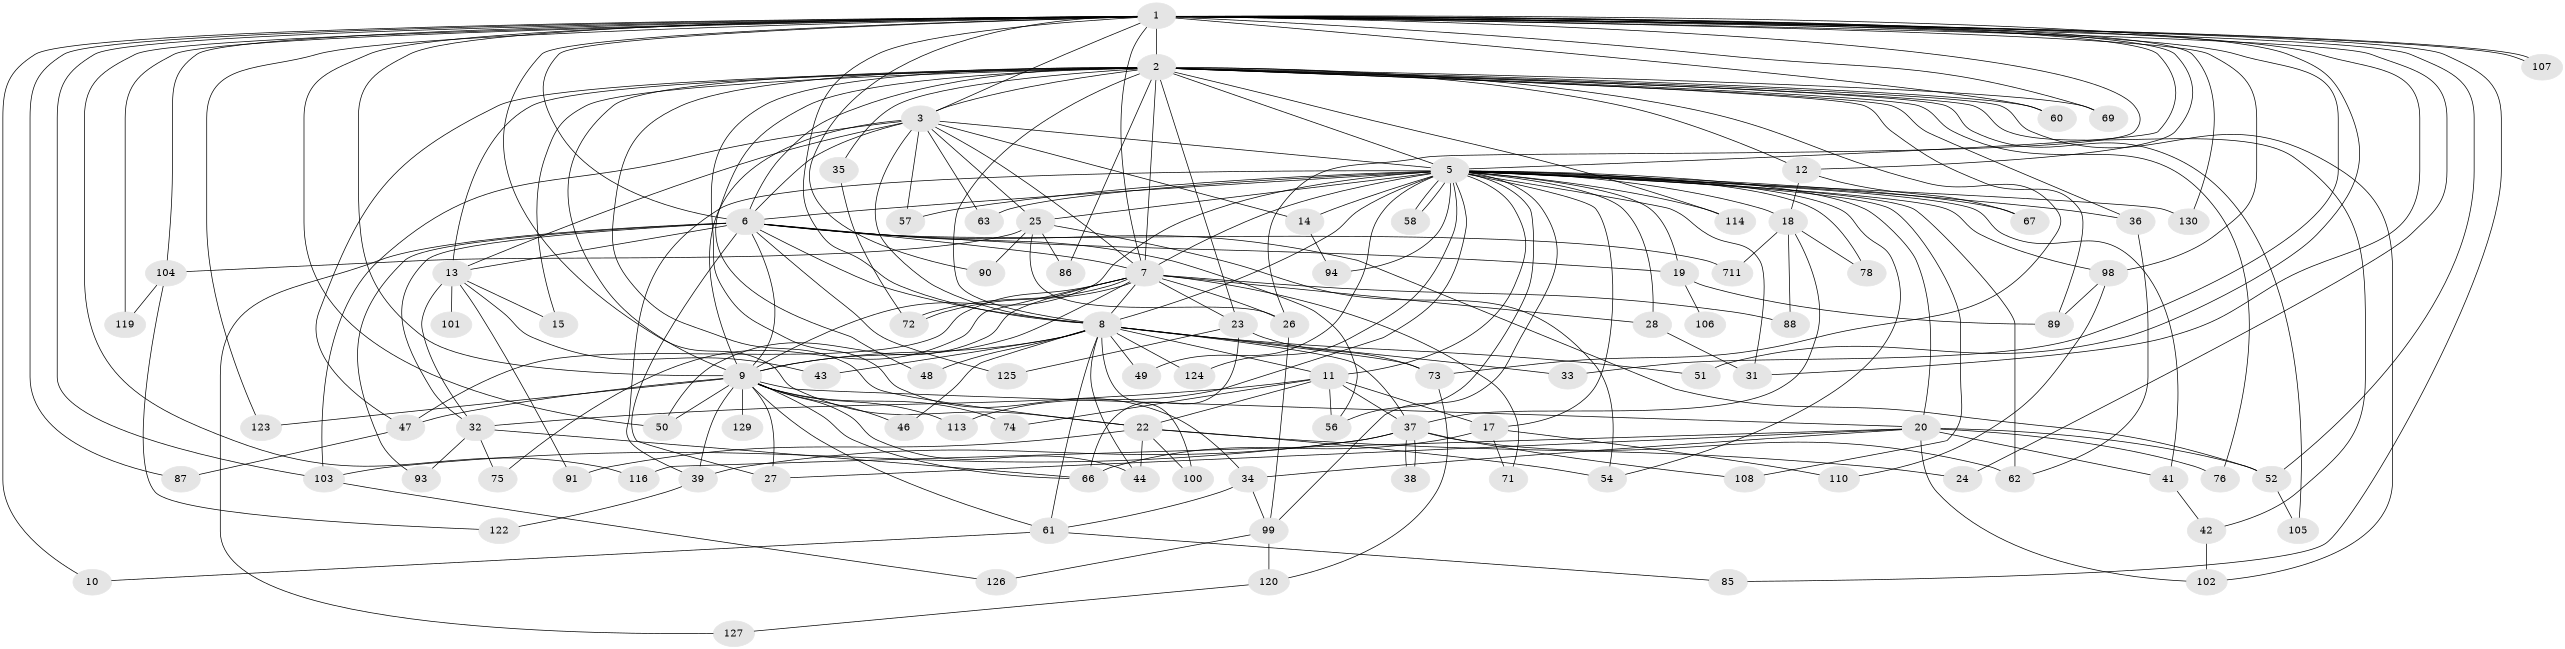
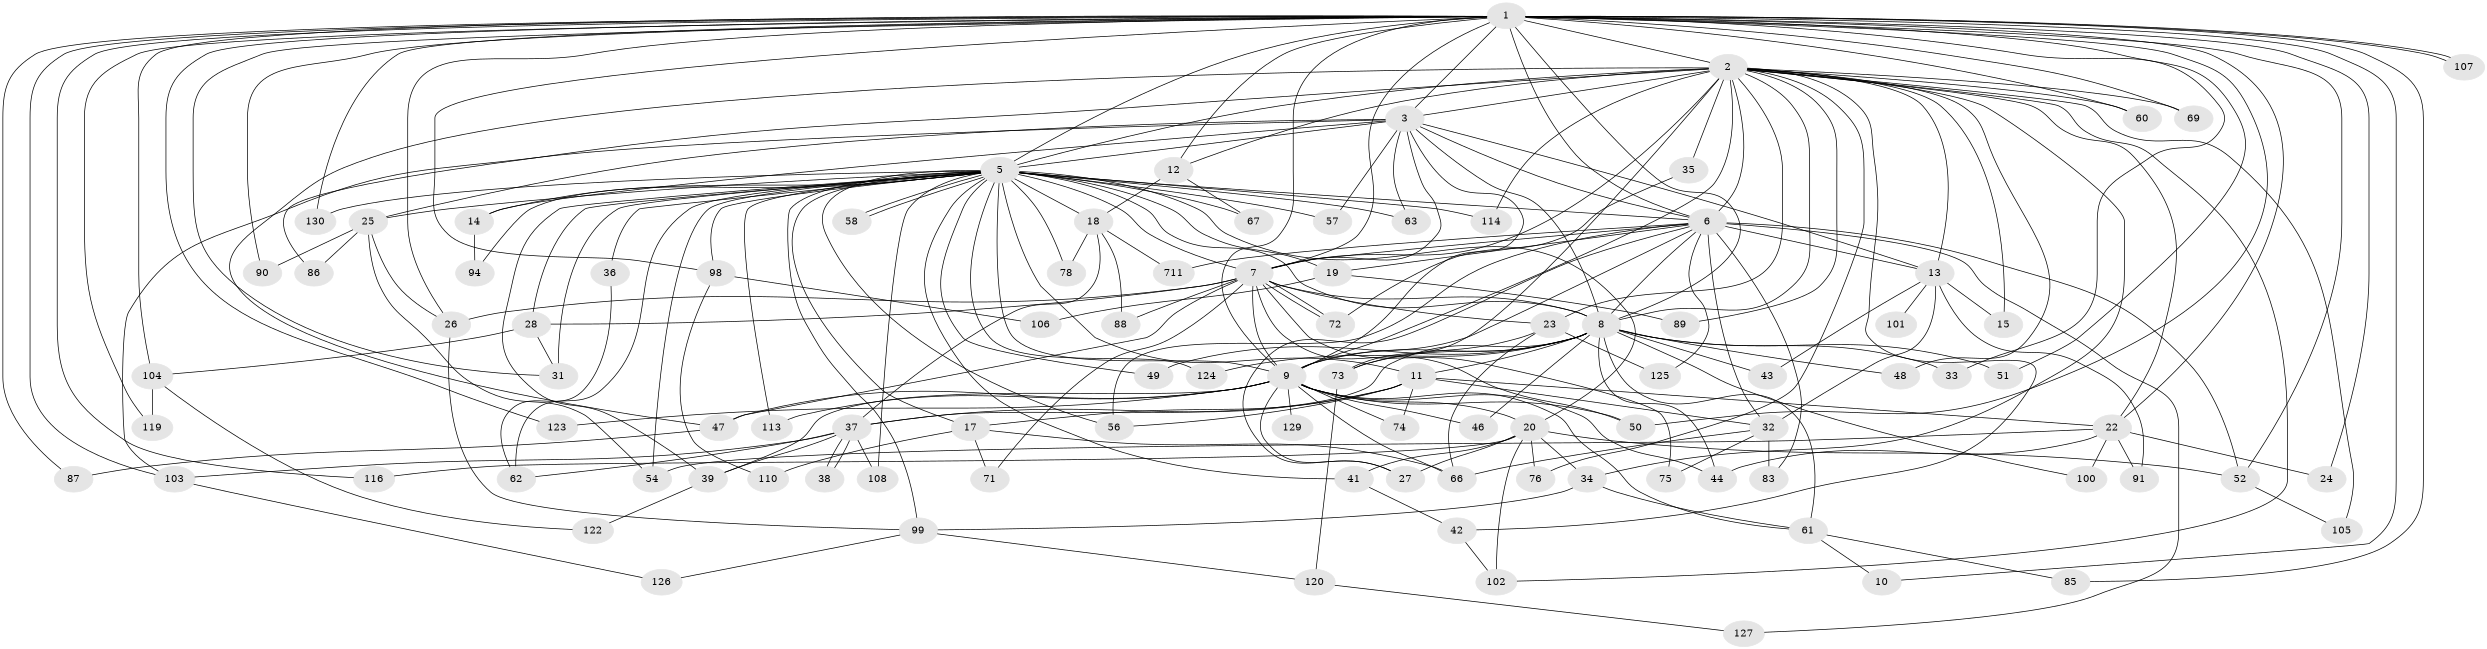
(1902, 111) -> none
(605, 258) -> (335, 358)
(2081, 299) -> (849, 294)
(421, 479) -> (1769, 479)
